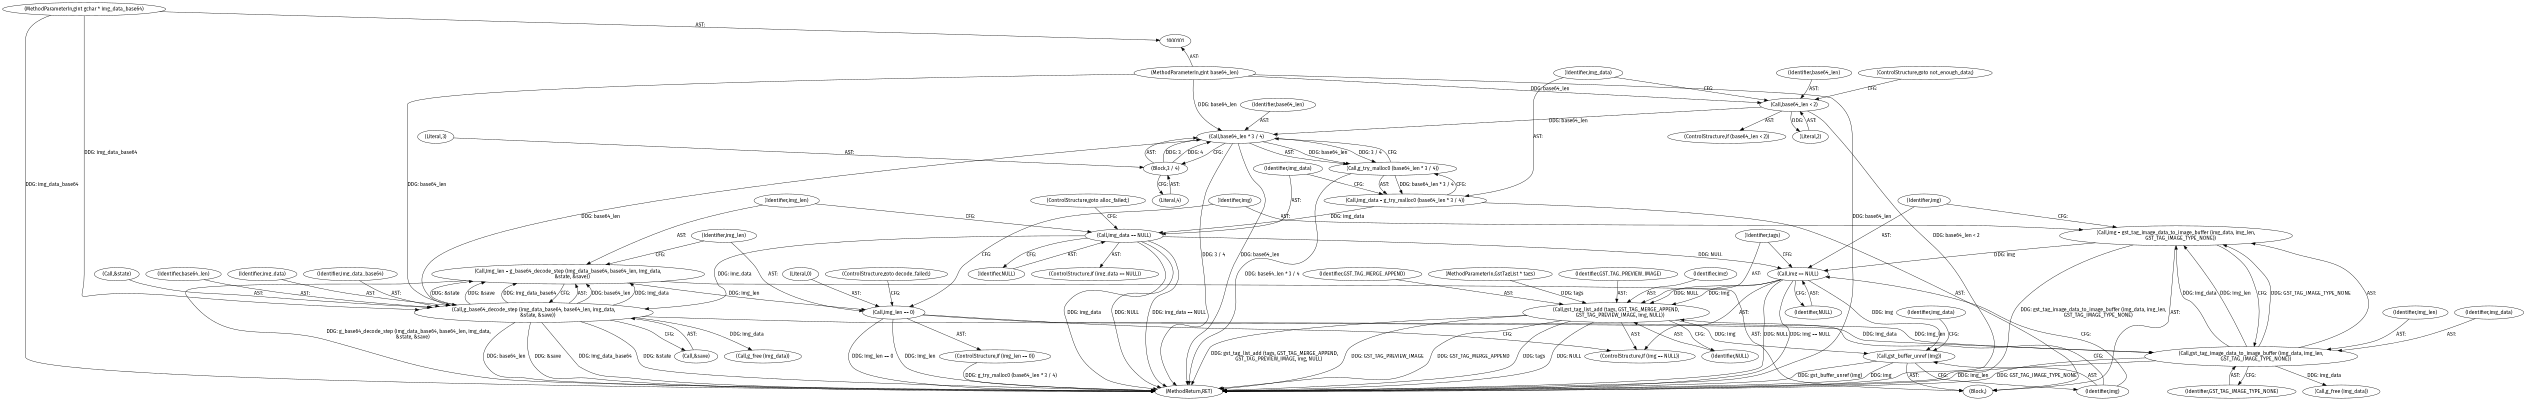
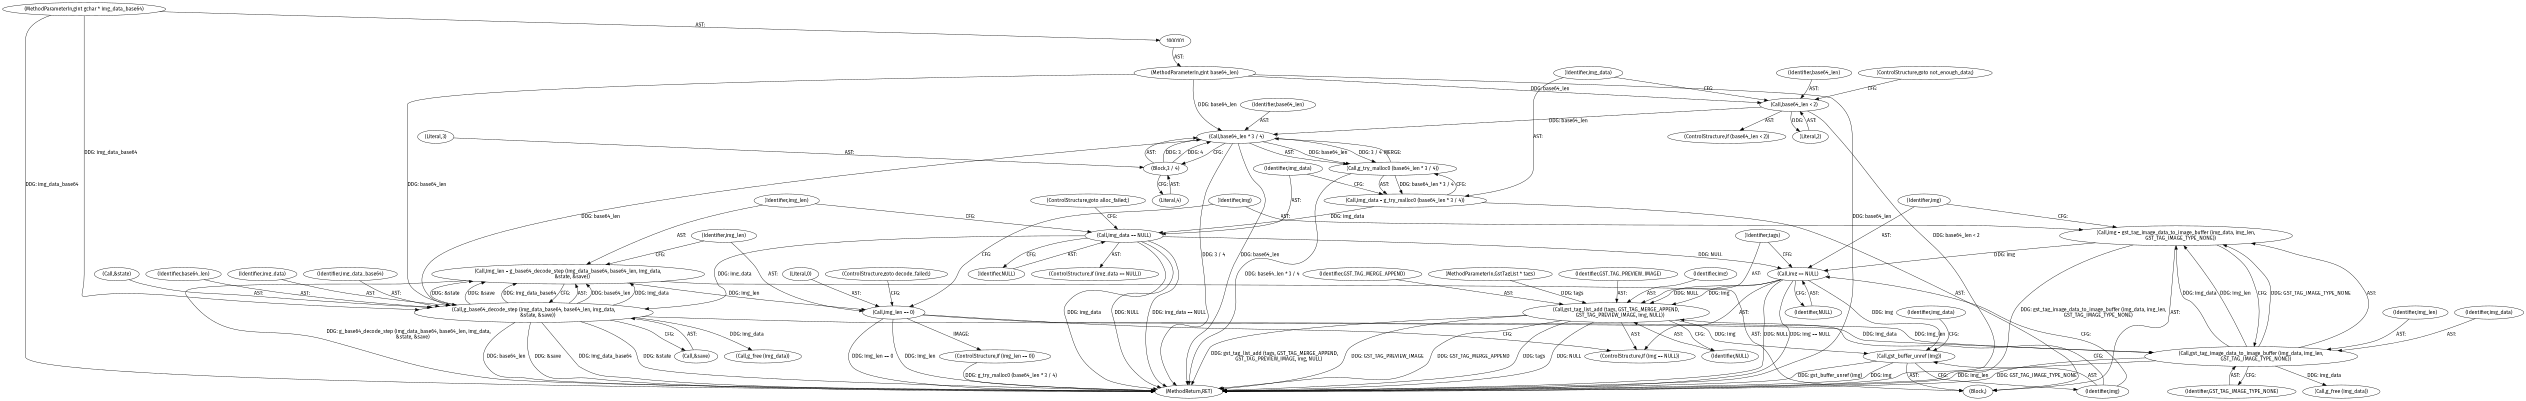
(1189, 58) -> (1173, 57)
(1393, 153) -> (1393, 153)
(962, 334) -> (962, 334)
